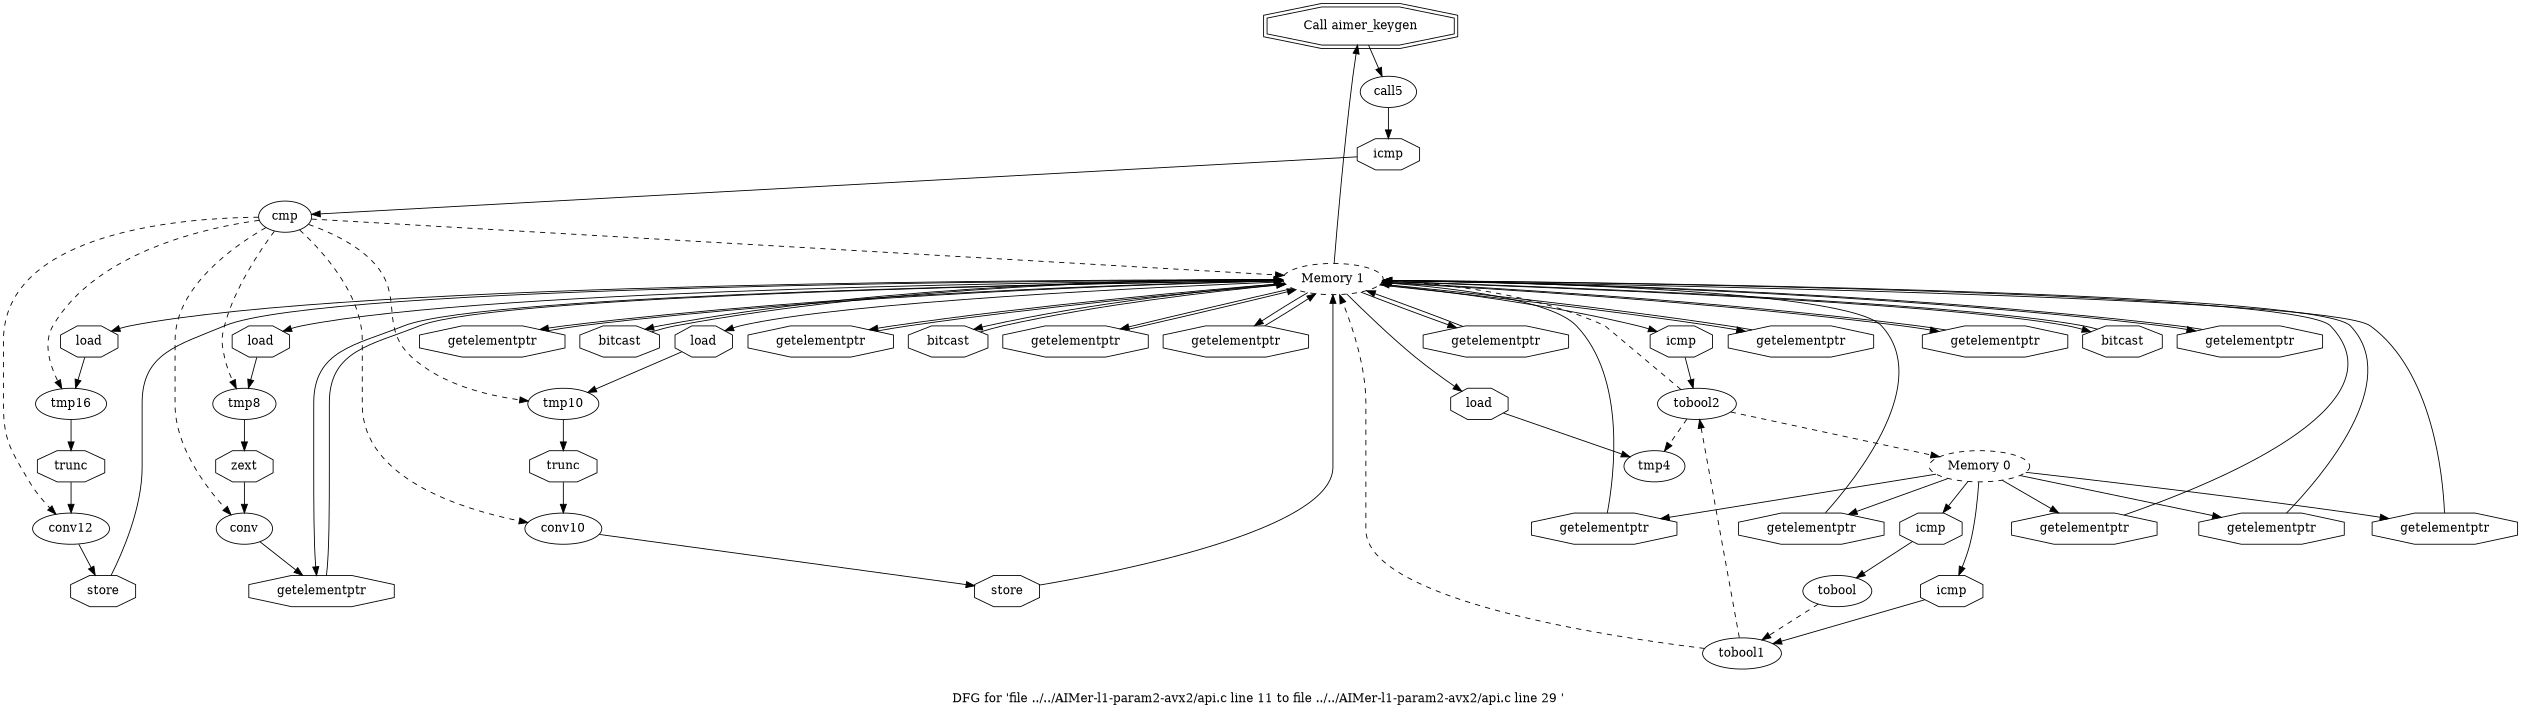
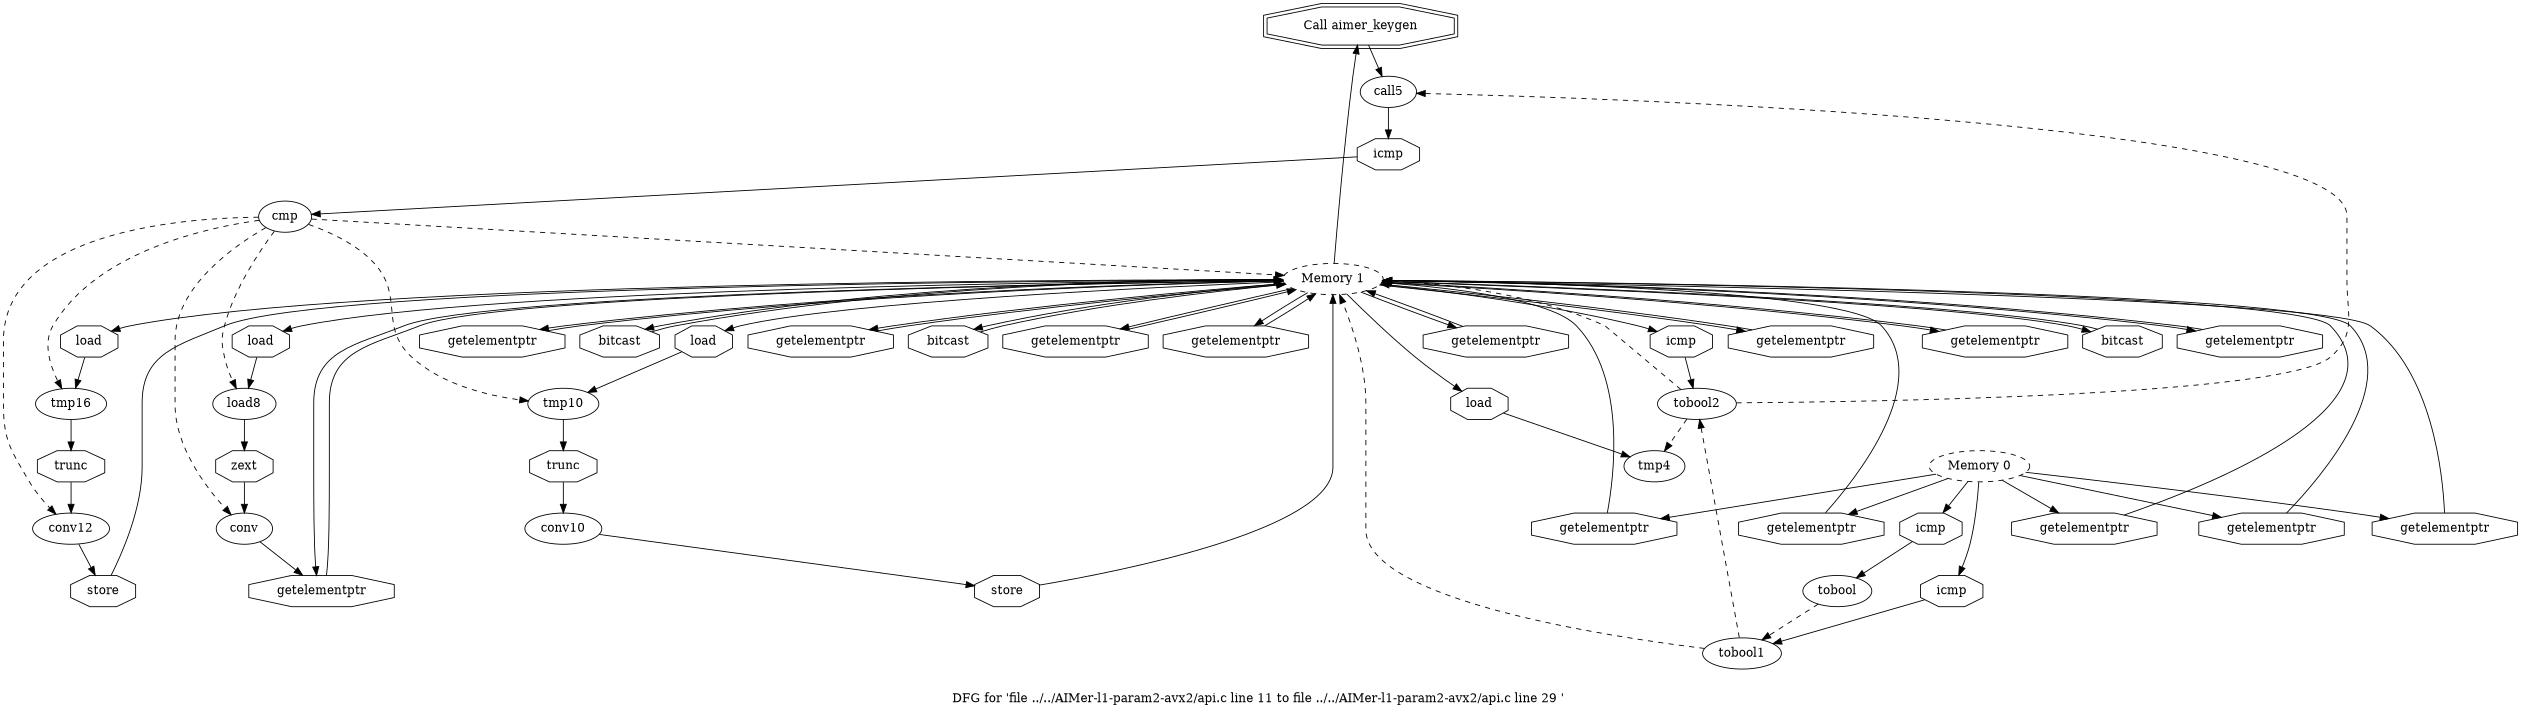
(244, 404) -> (244, 404)
(364, 412) -> none
(1831, 433) -> (2264, 168)
